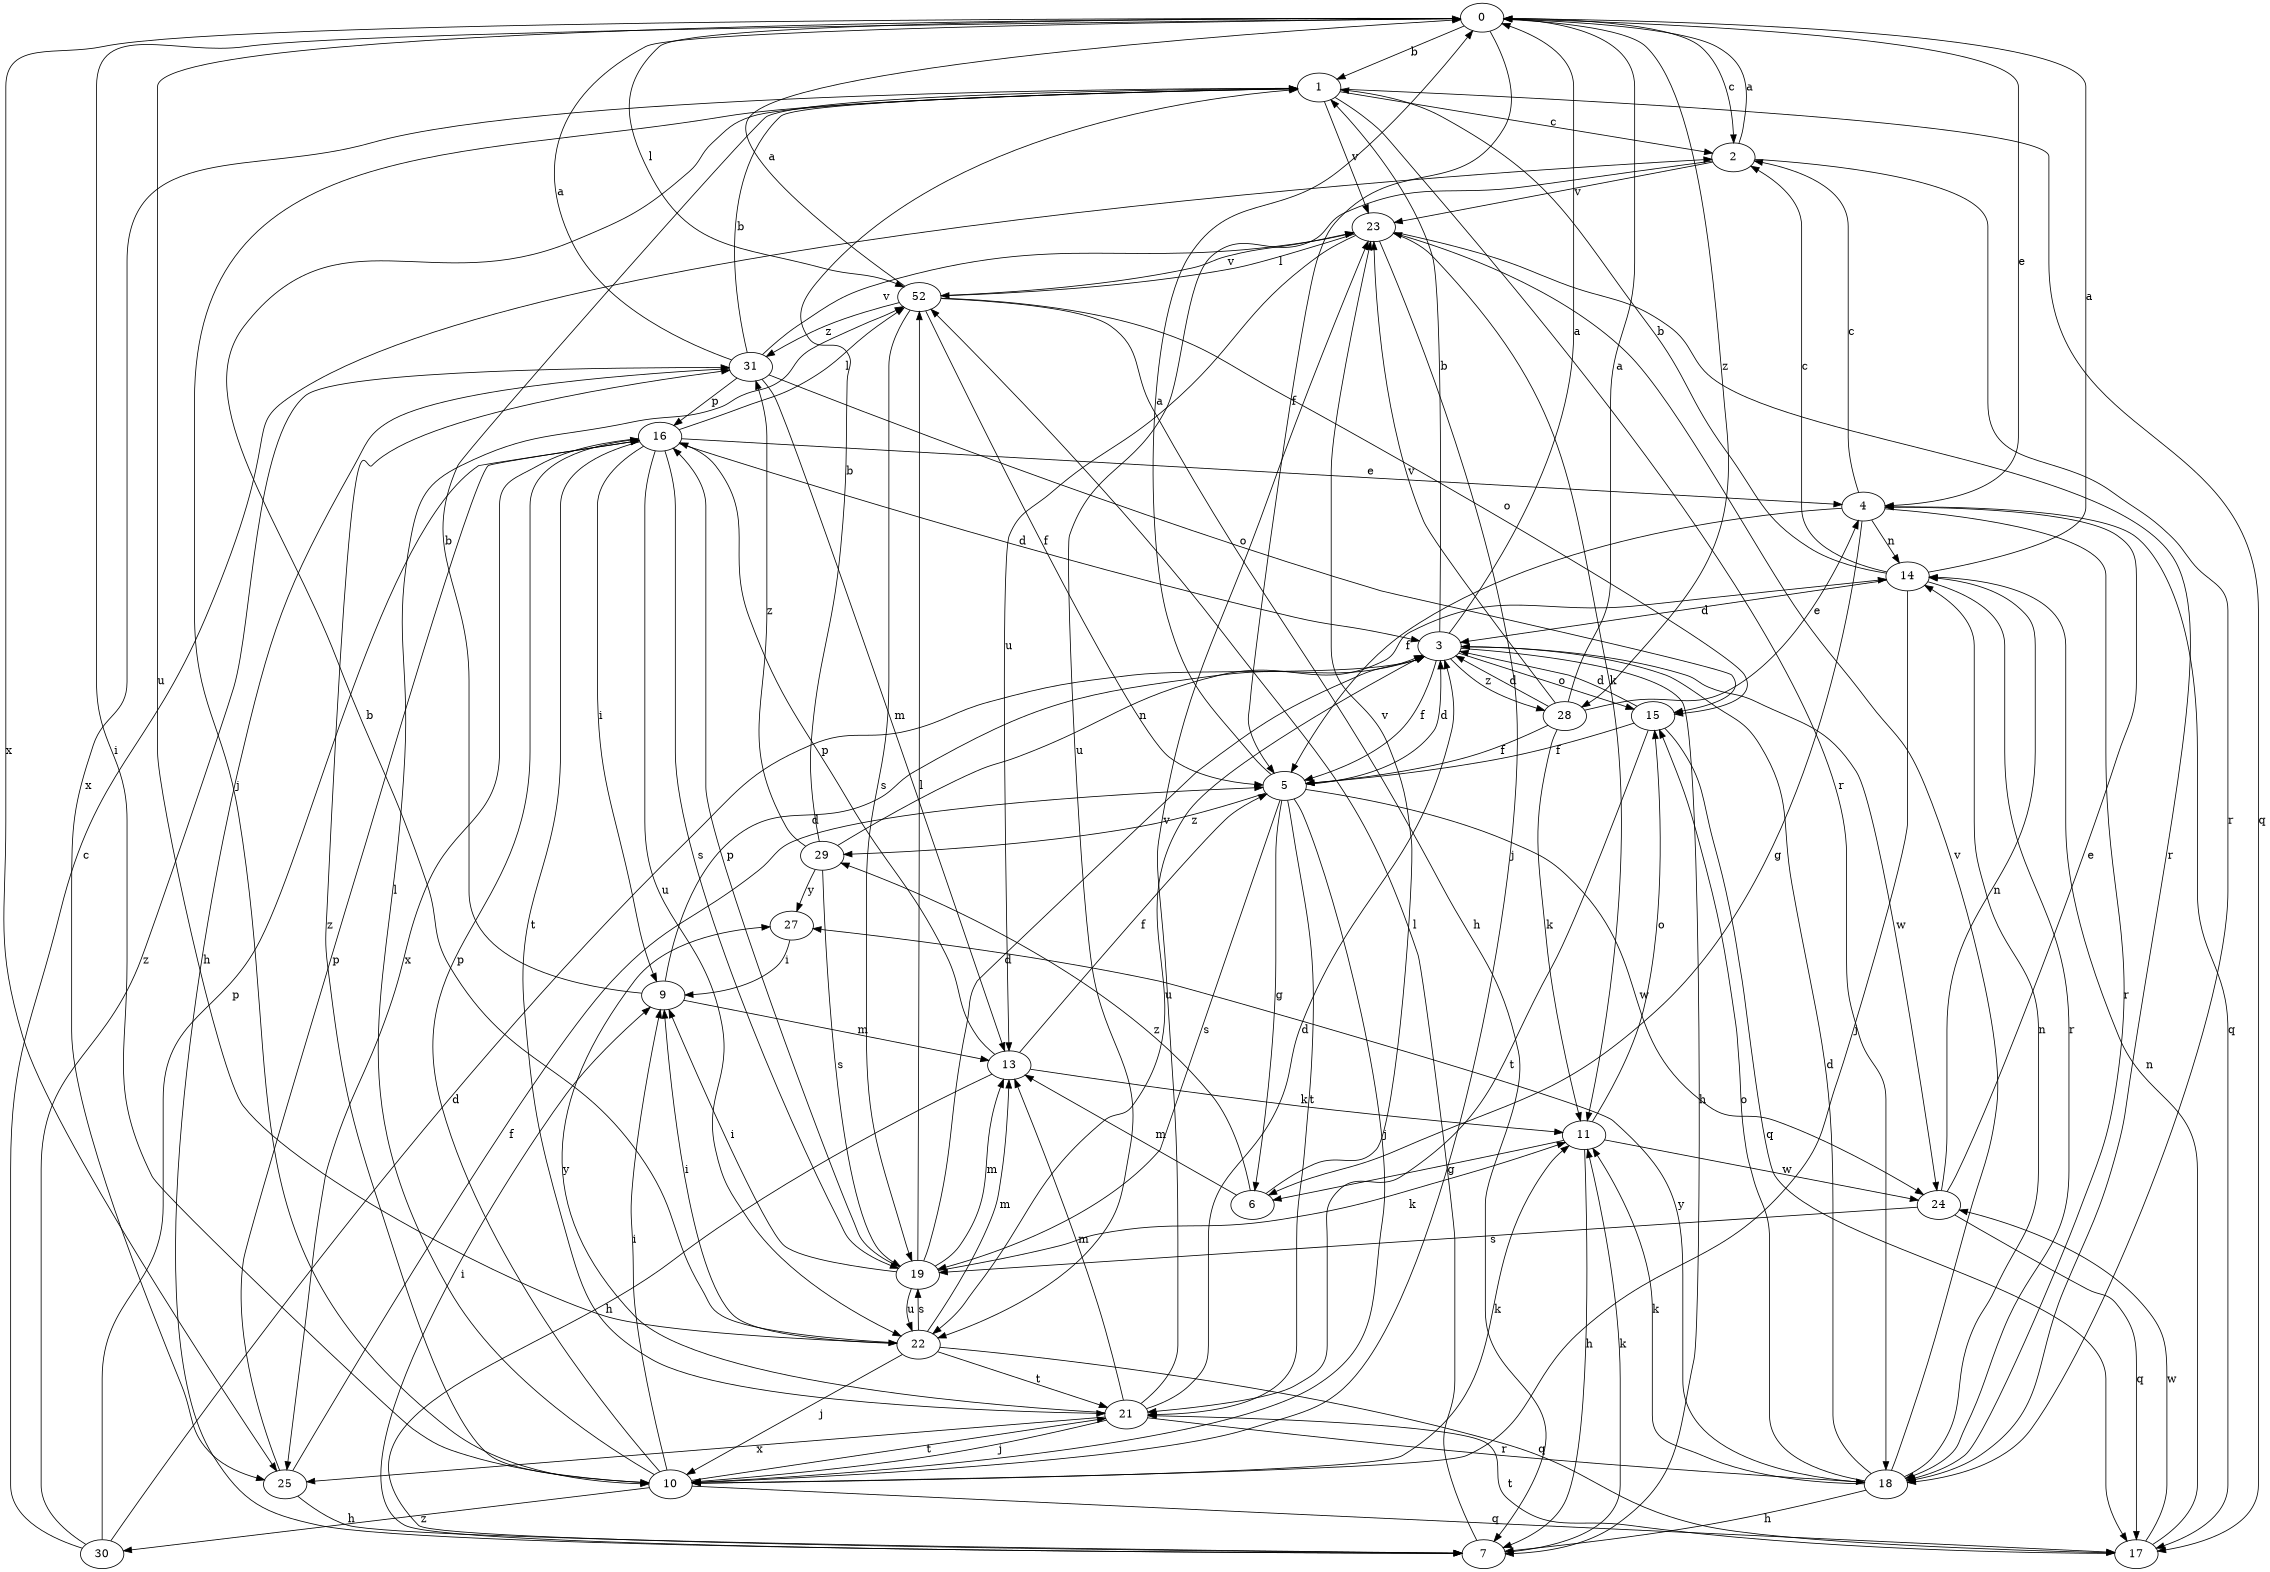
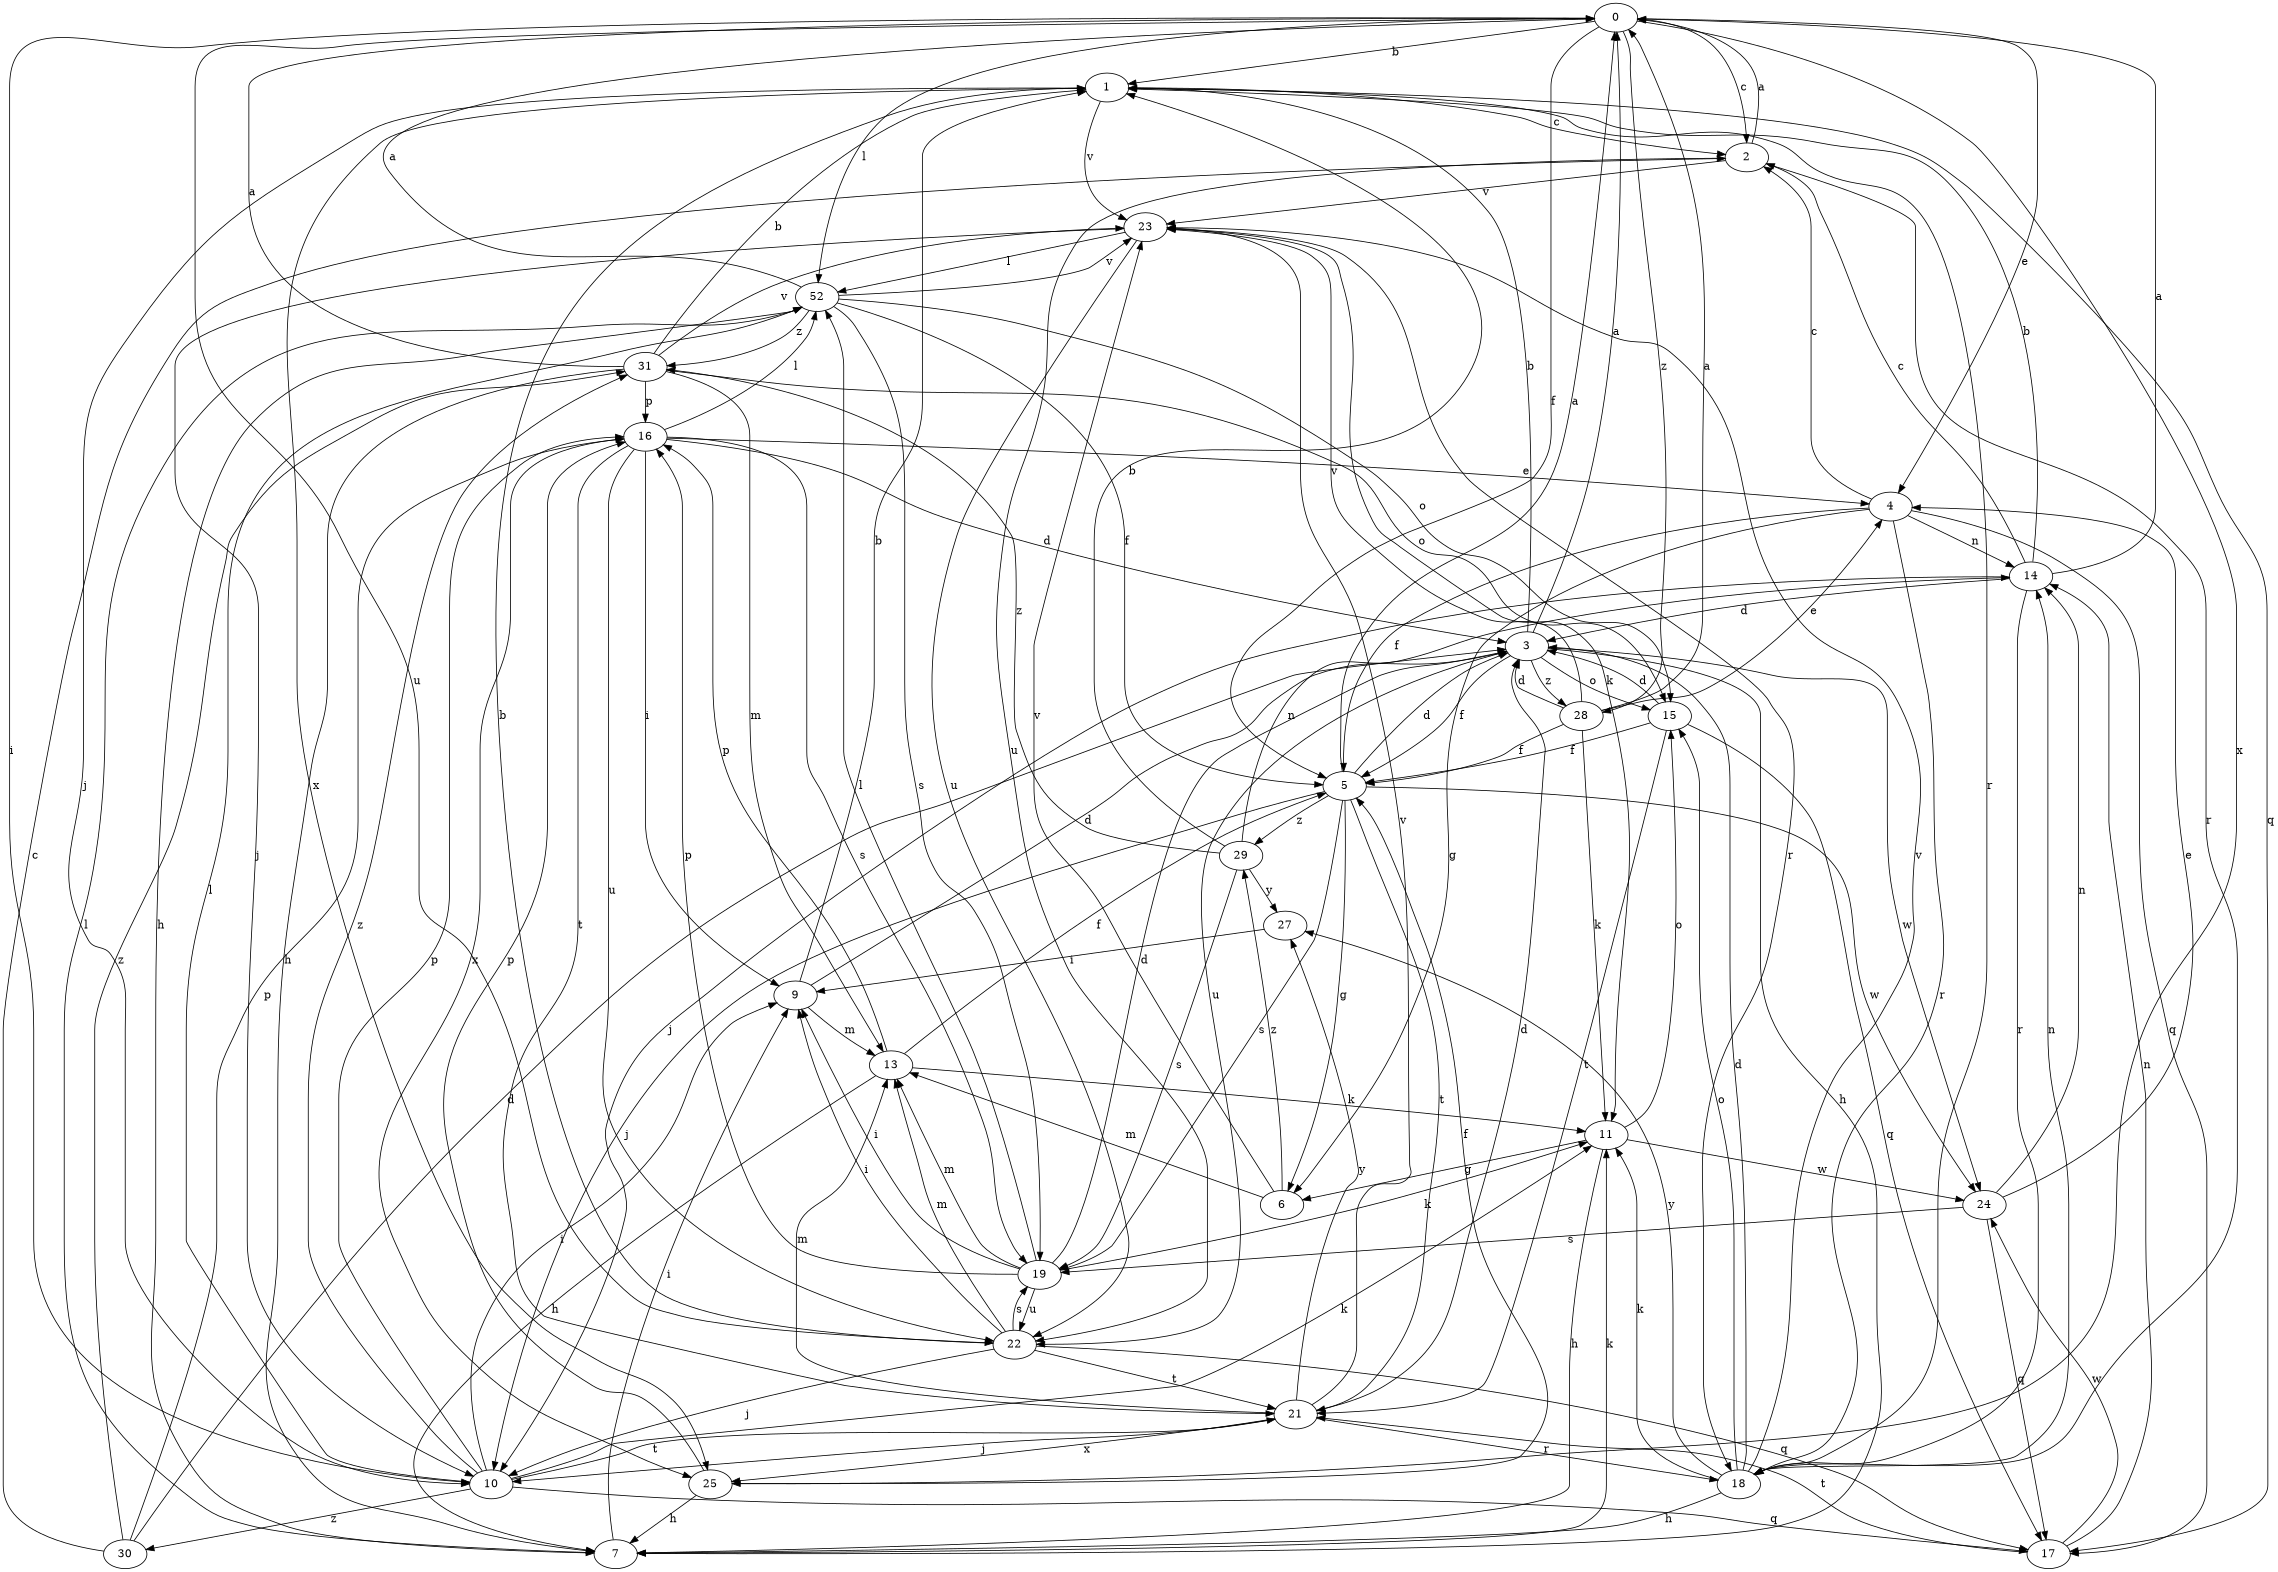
(1007, 558) -> (944, 769)
